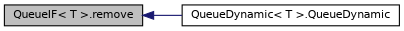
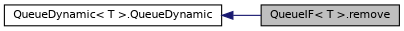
(168, 15) -> (247, 15)
